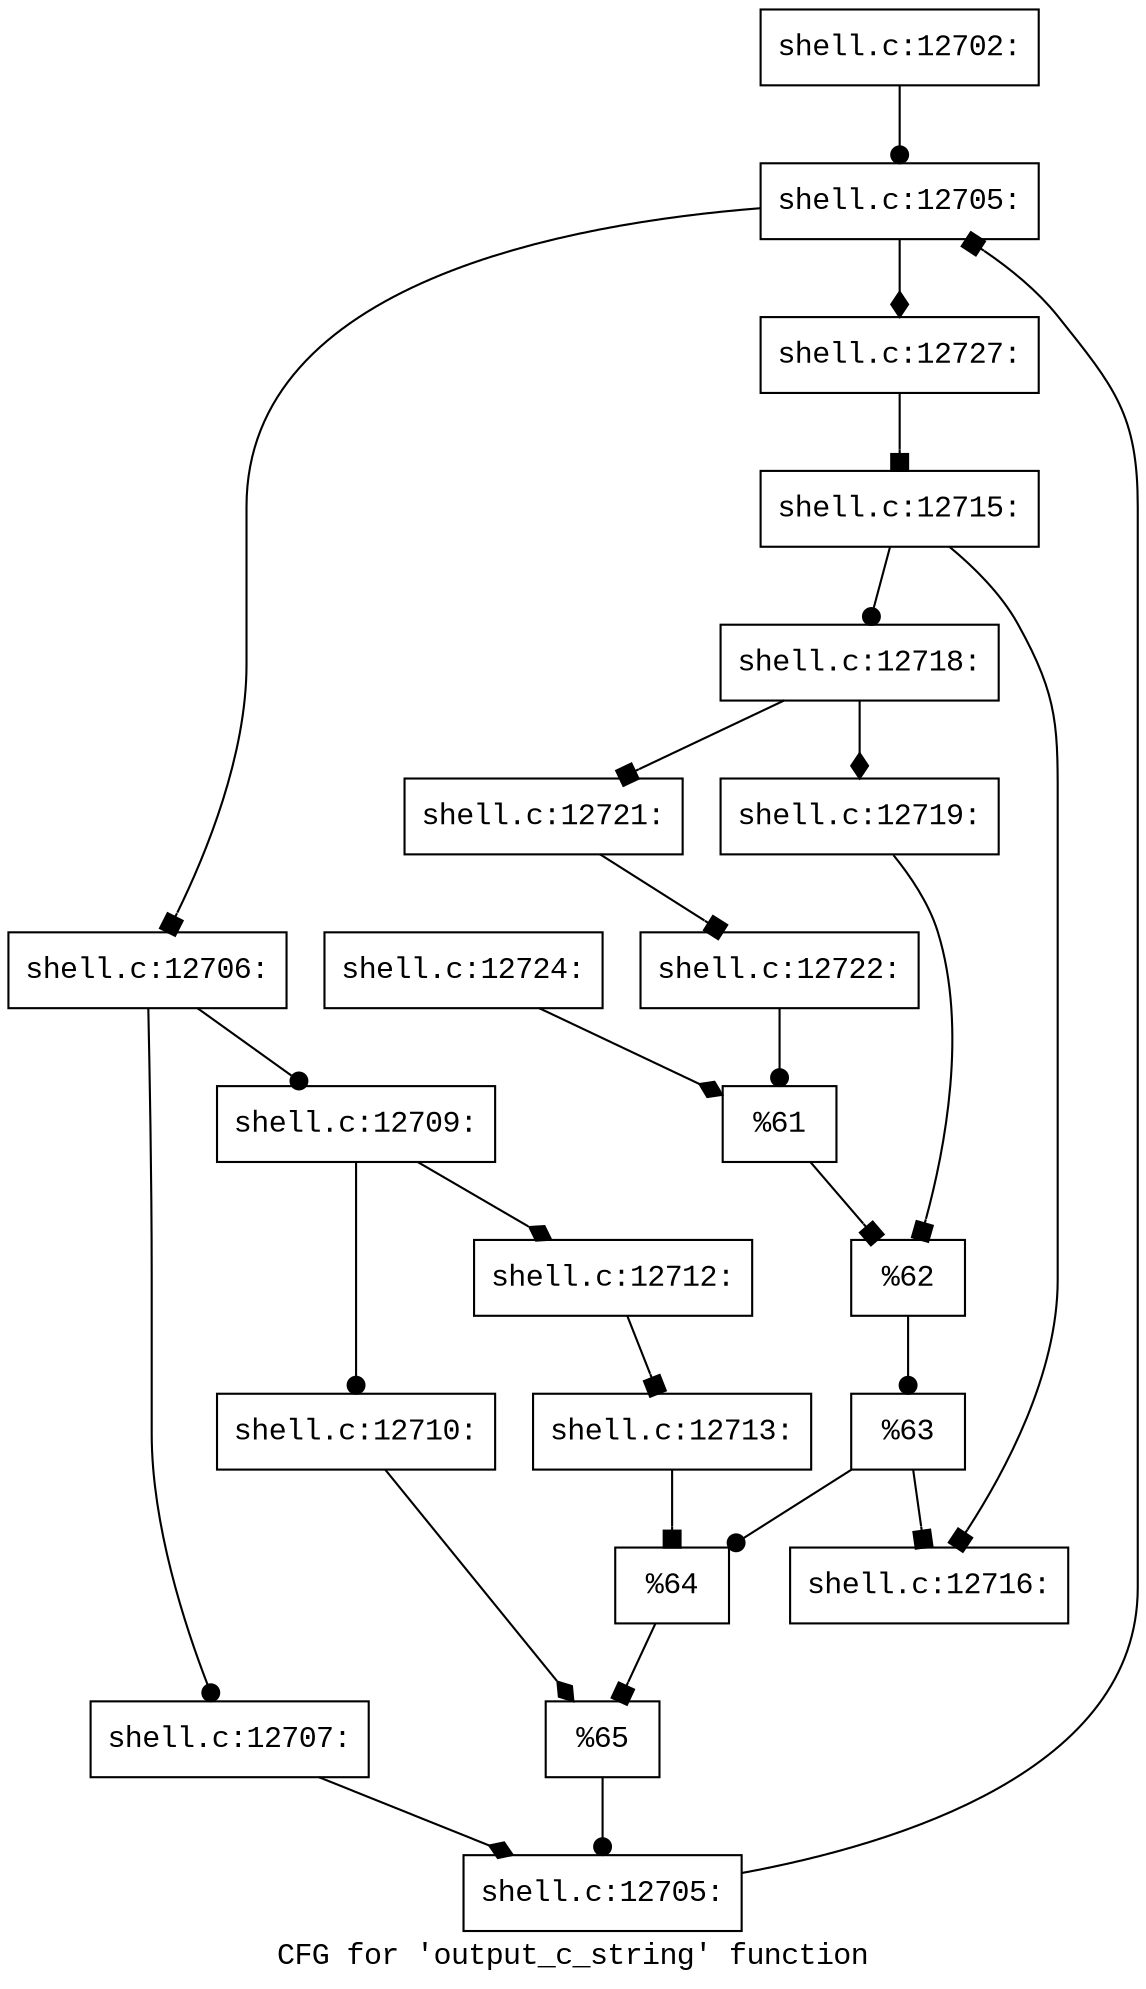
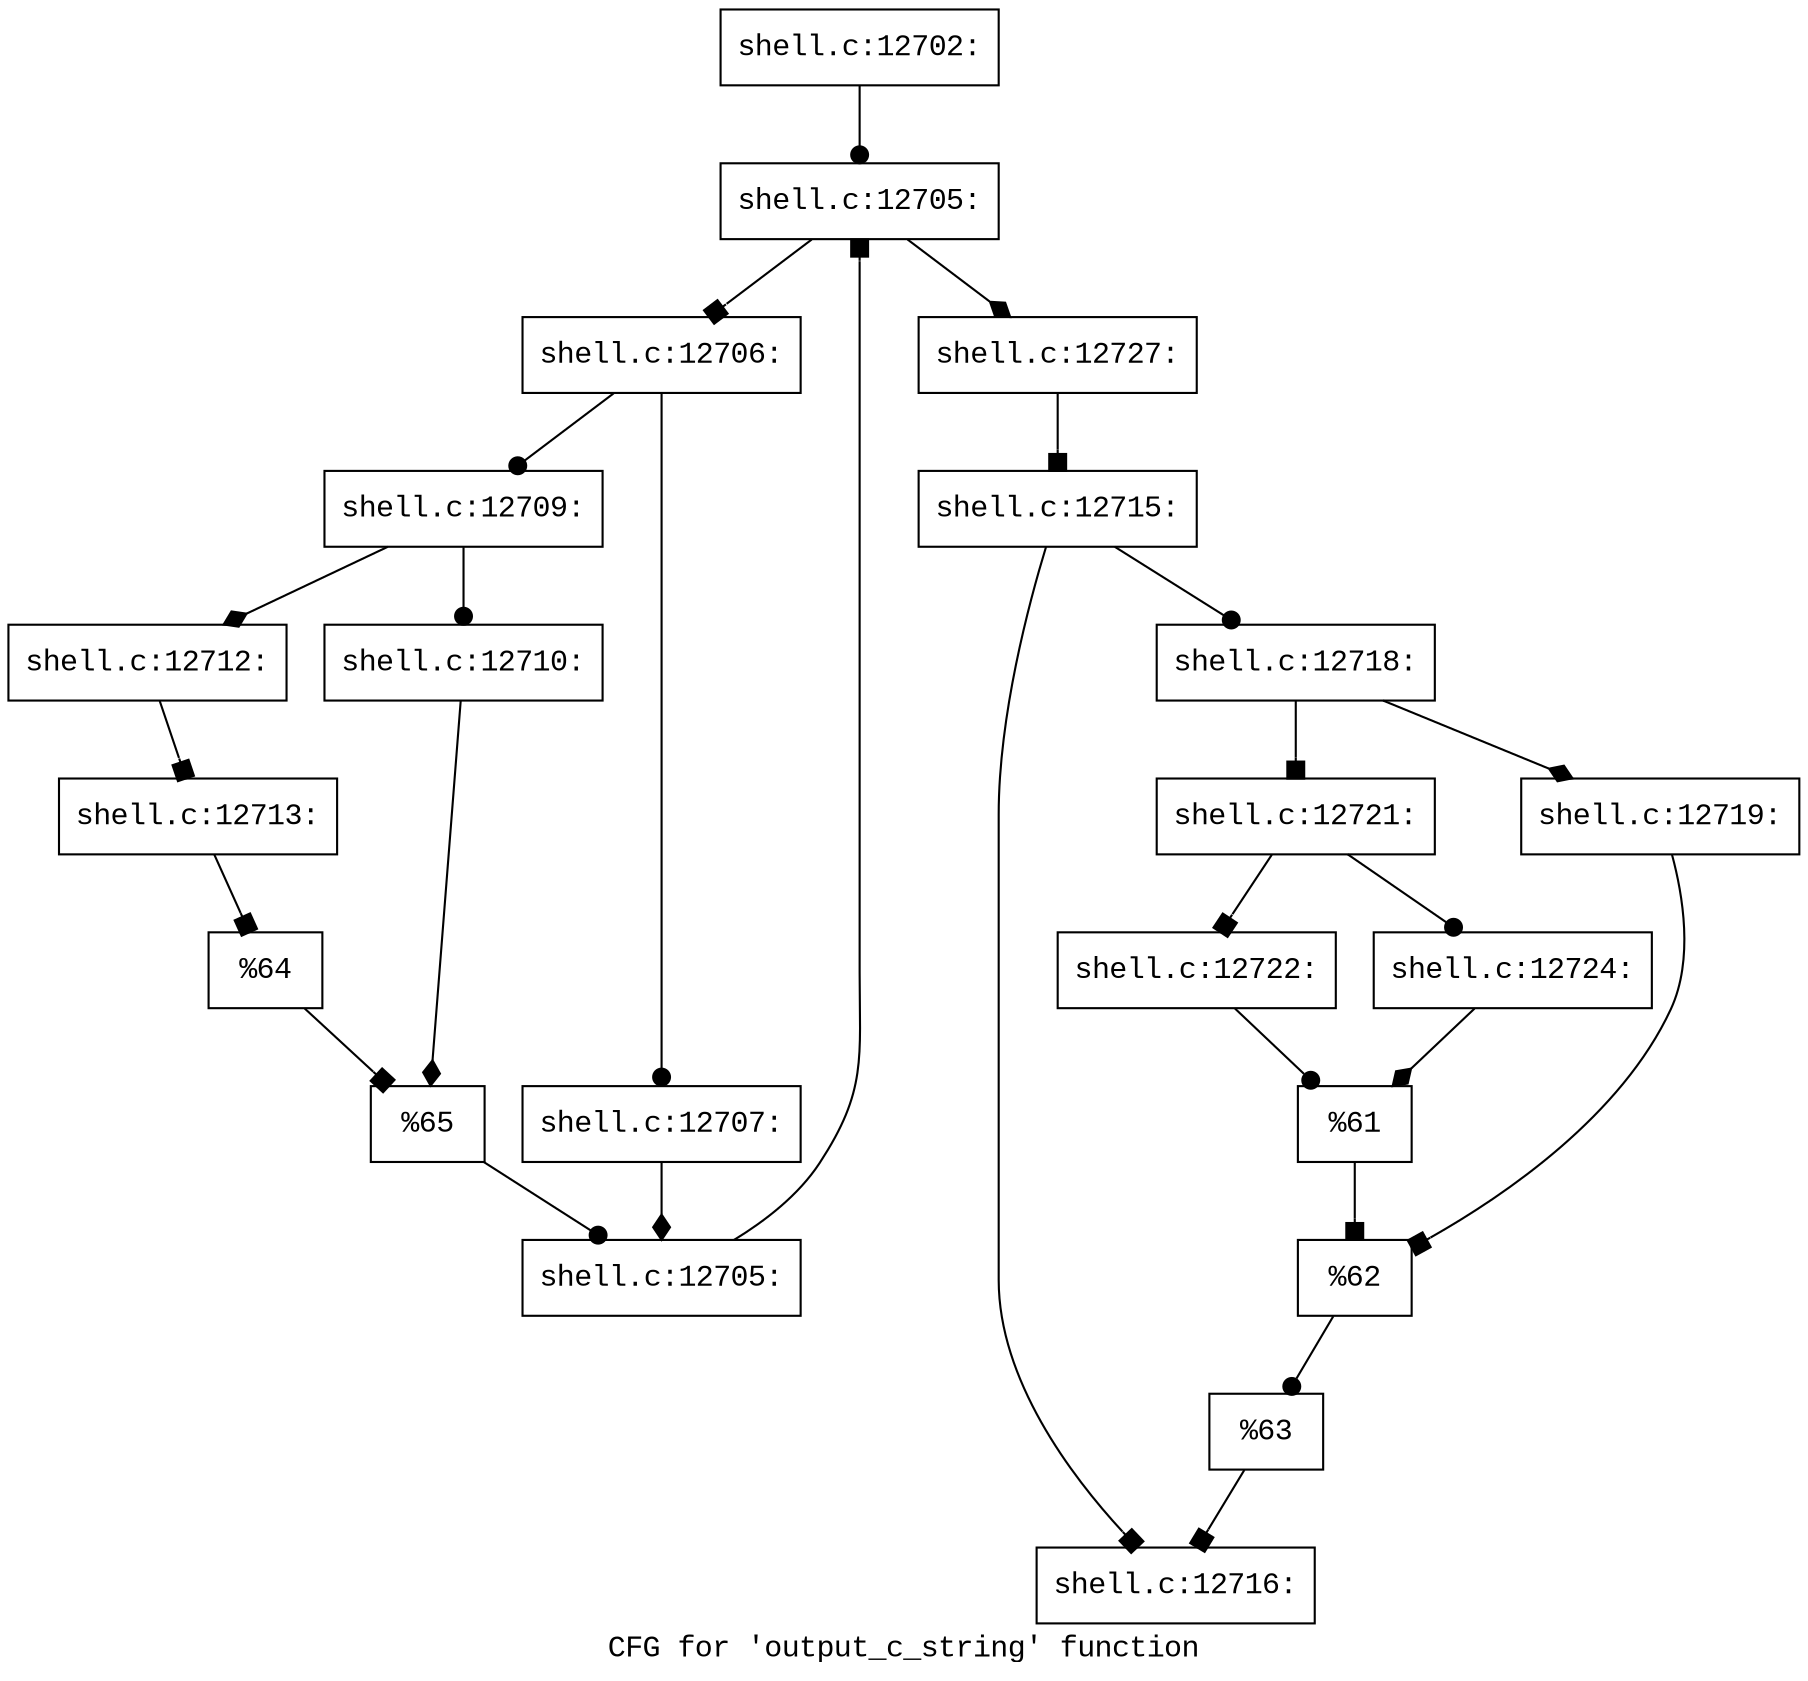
none -> (1397, 888)
(797, 1504) -> none
